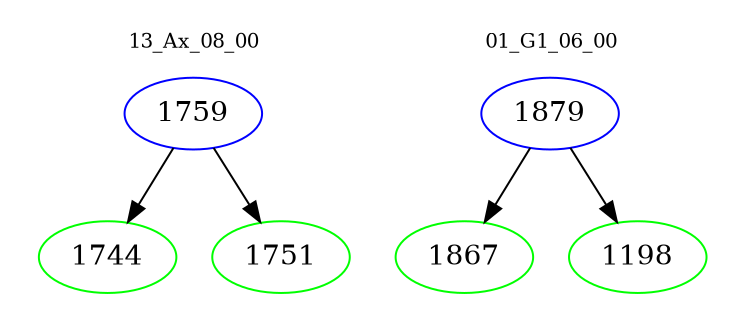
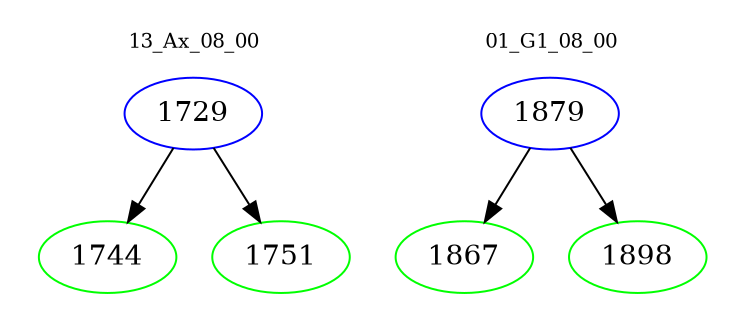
(552, 43) -> (552, 43)
(193, 114) -> (193, 114)
(638, 257) -> (638, 257)
